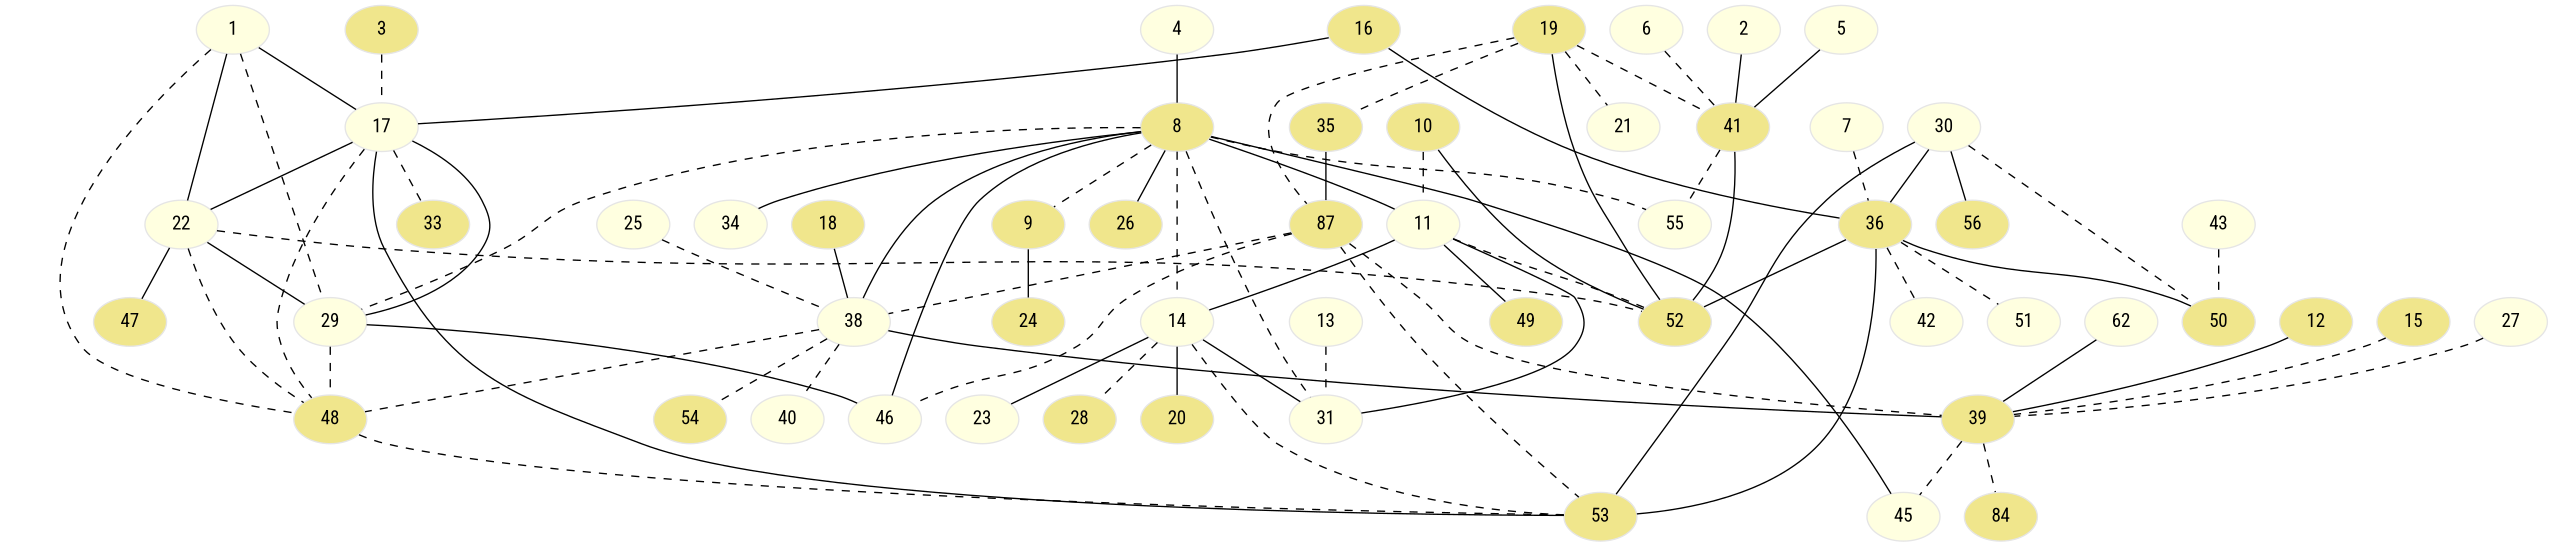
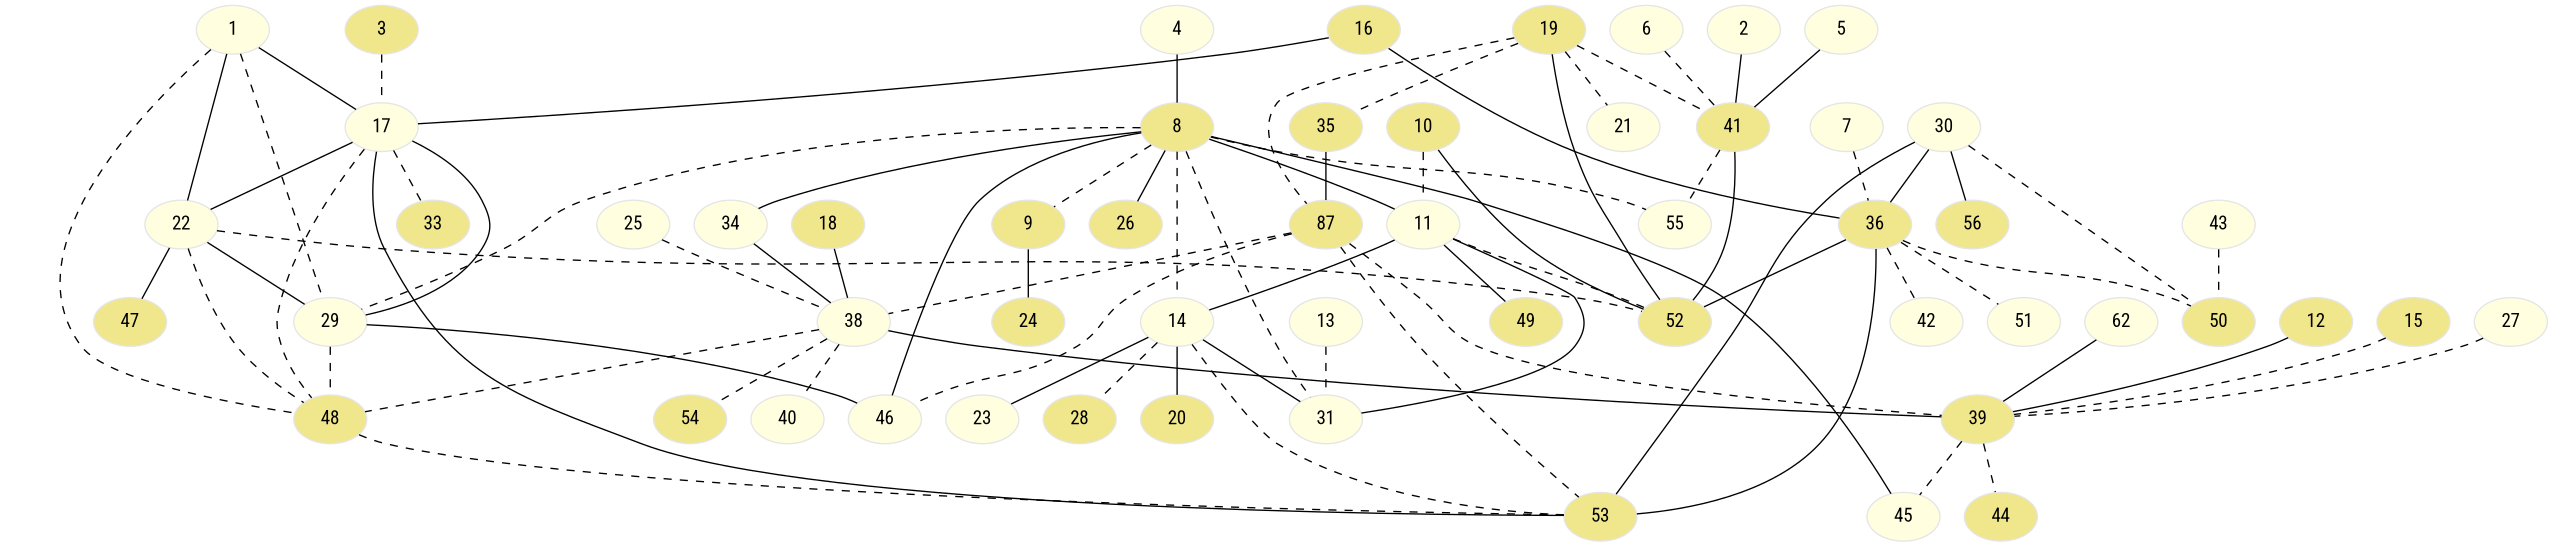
(977, 176) -> (792, 273)
(2047, 273) -> (2047, 273)
(2001, 517) -> (2001, 517)
